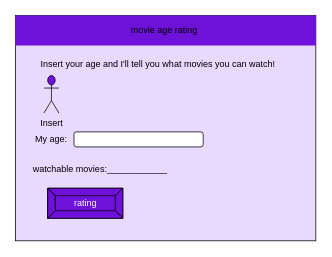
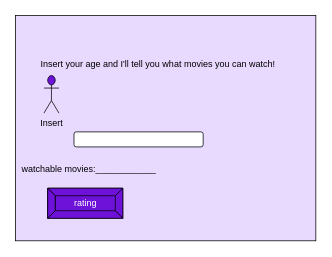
(165, 30) -> none
(51, 139) -> none
(100, 169) -> (89, 169)
